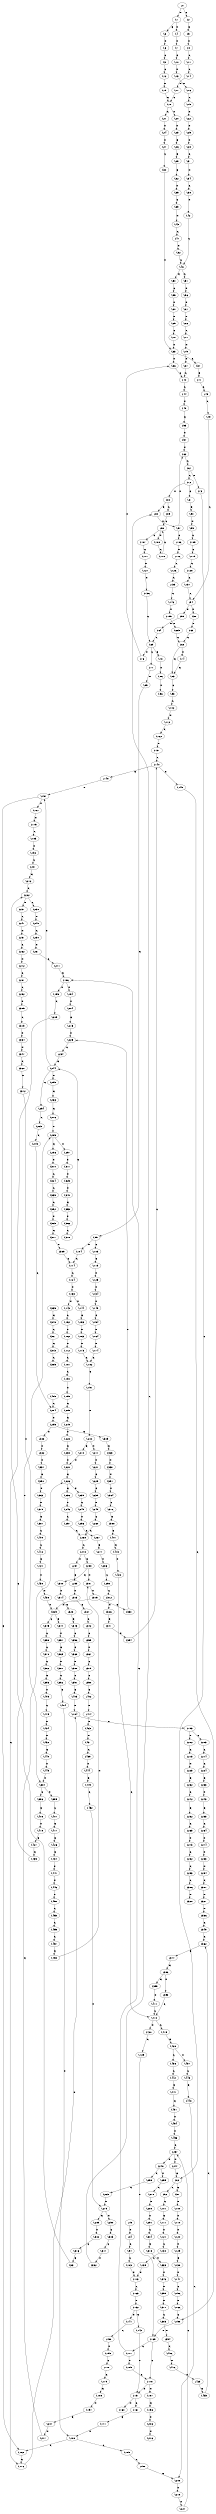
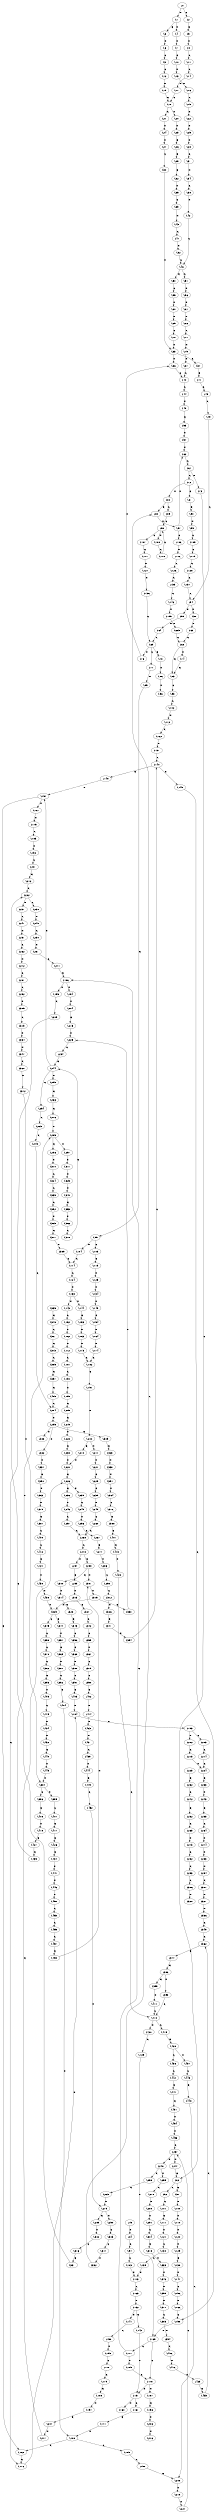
none -> (53, 1379)
(42, 1445) -> (50, 1439)
(190, 1763) -> (196, 1763)
